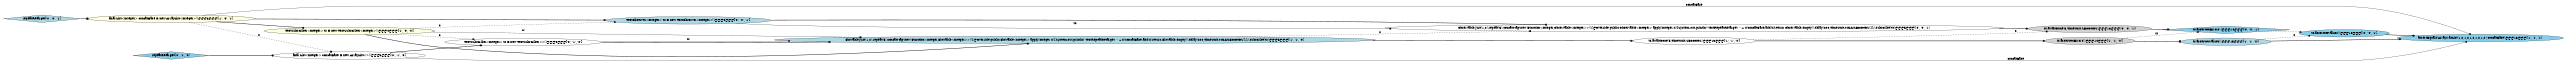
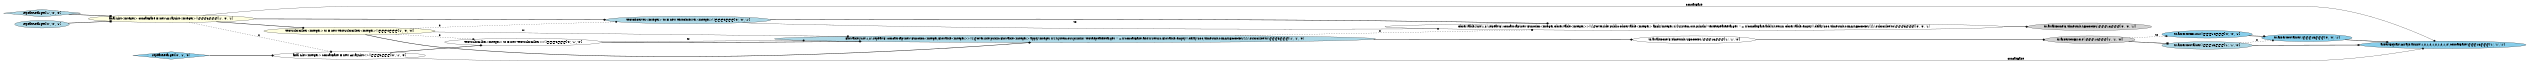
none -> (42, 13)
(42, 19) -> (42, 24)
(2159, 29) -> none
(2226, 30) -> (2207, 34)
(2284, 32) -> (2256, 36)
(1899, 36) -> none
